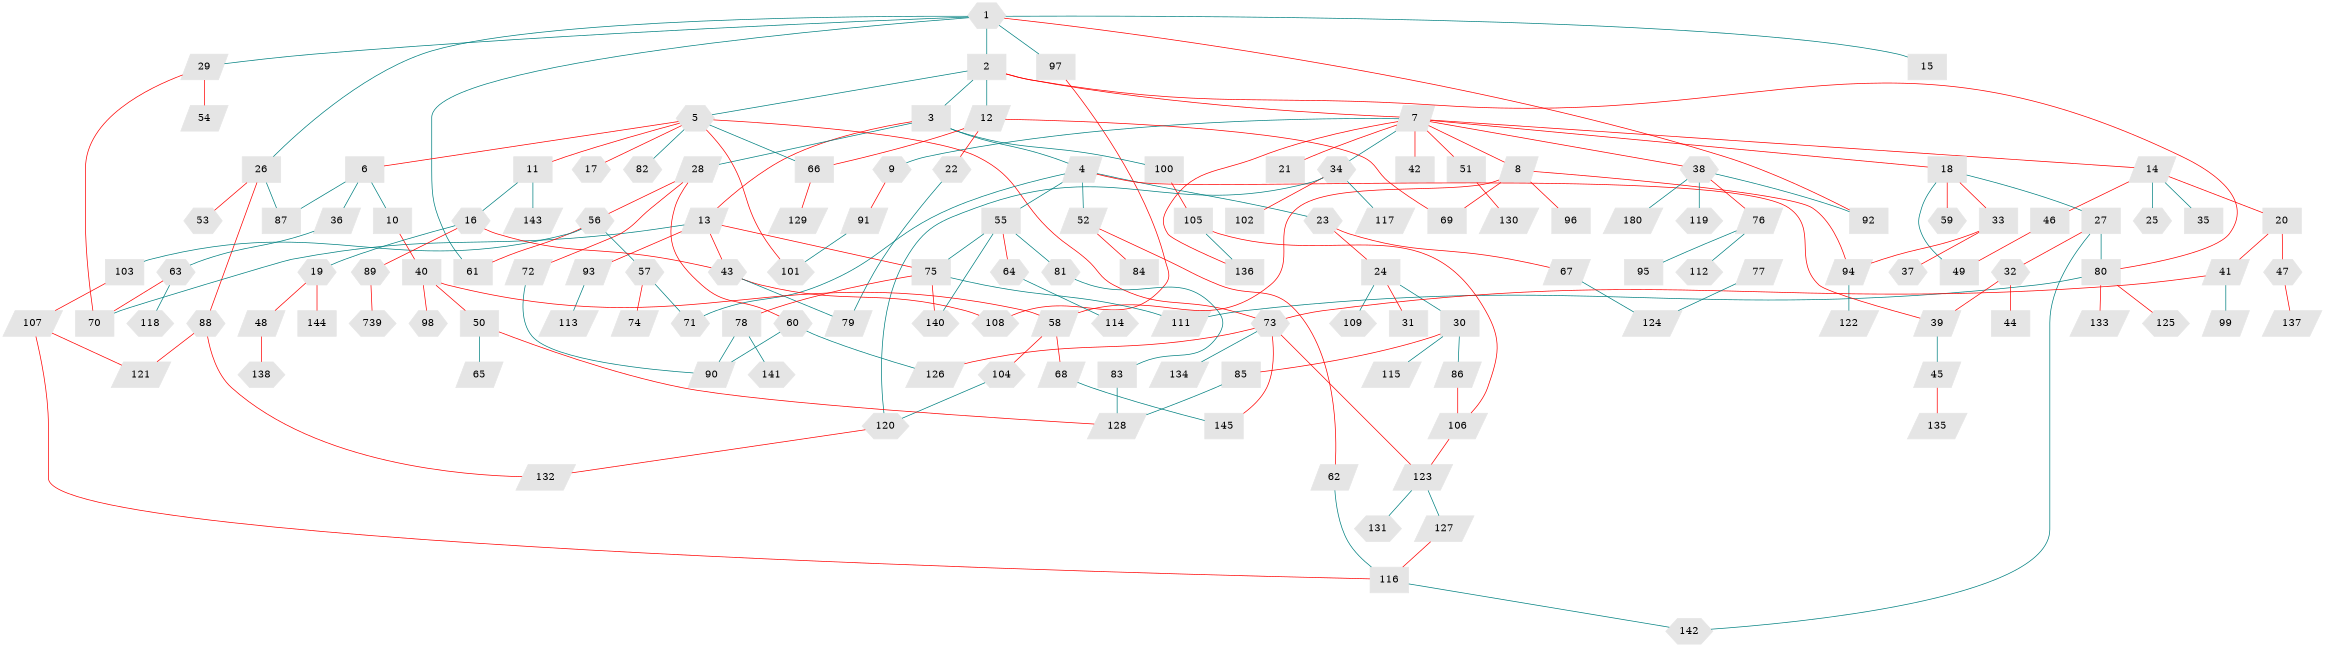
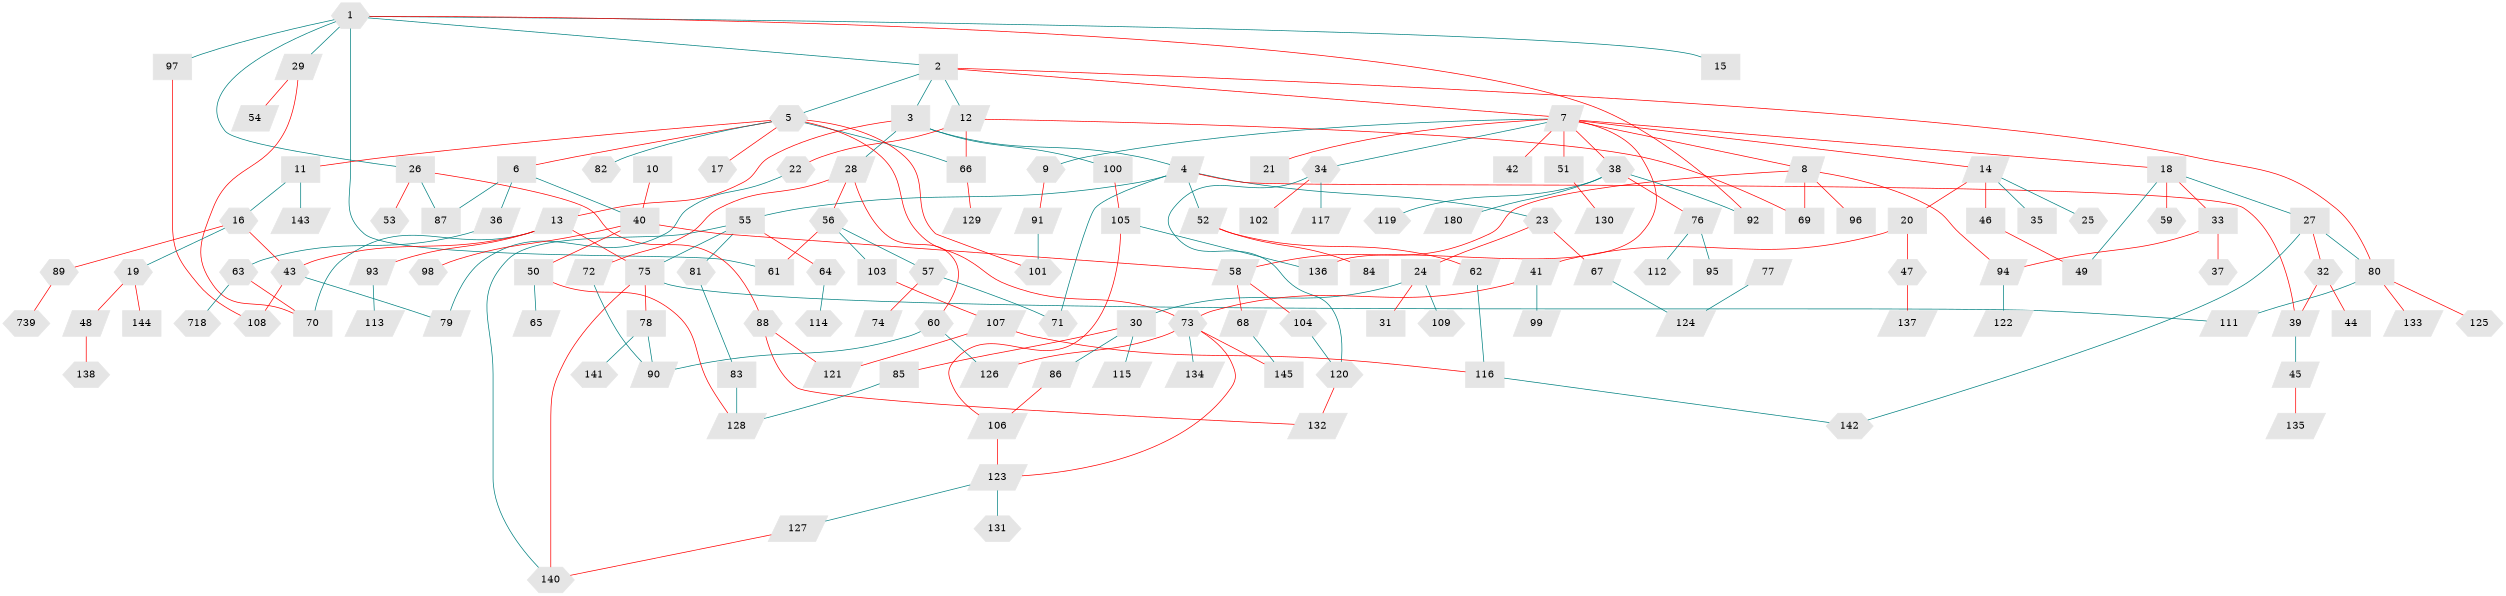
(379, 195) -> (578, 195)
(150, 323) -> (197, 323)
(1417, 554) -> (671, 555)
